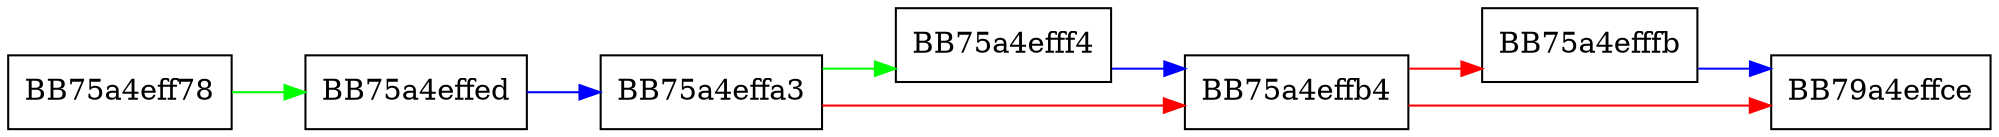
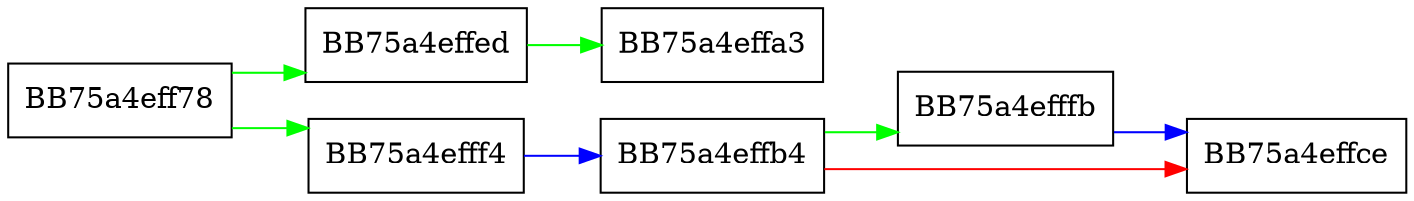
(849, 69) -> (260, 128)
(1435, 69) -> (851, 132)
(553, 92) -> (554, 45)
(1881, 92) -> (1297, 156)
(993, 106) -> none
